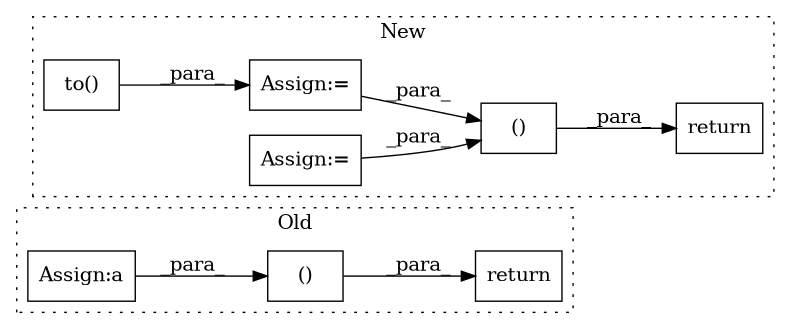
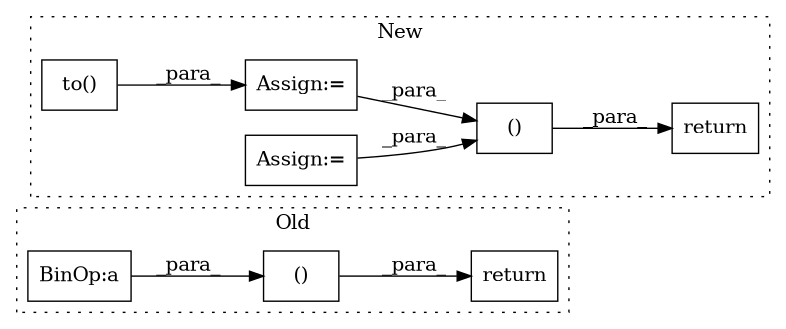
(82, 276) -> (79, 276)
